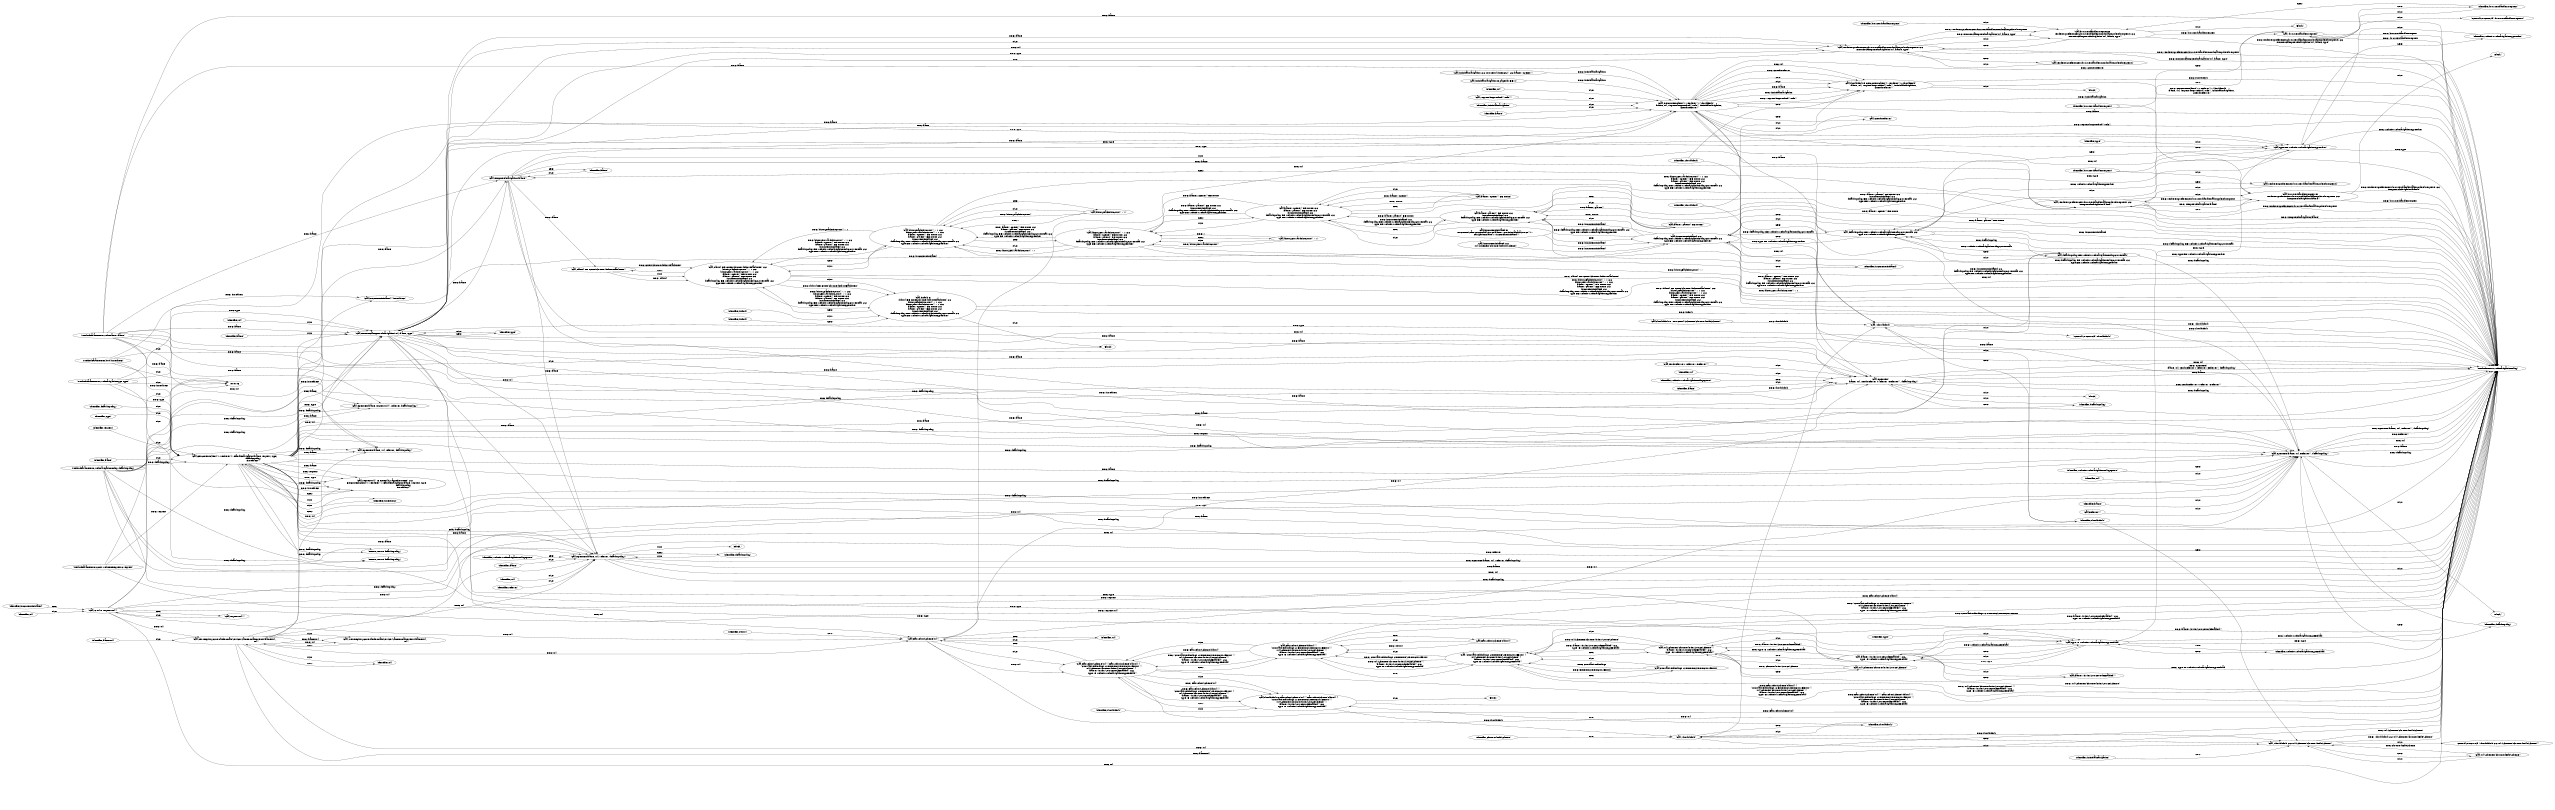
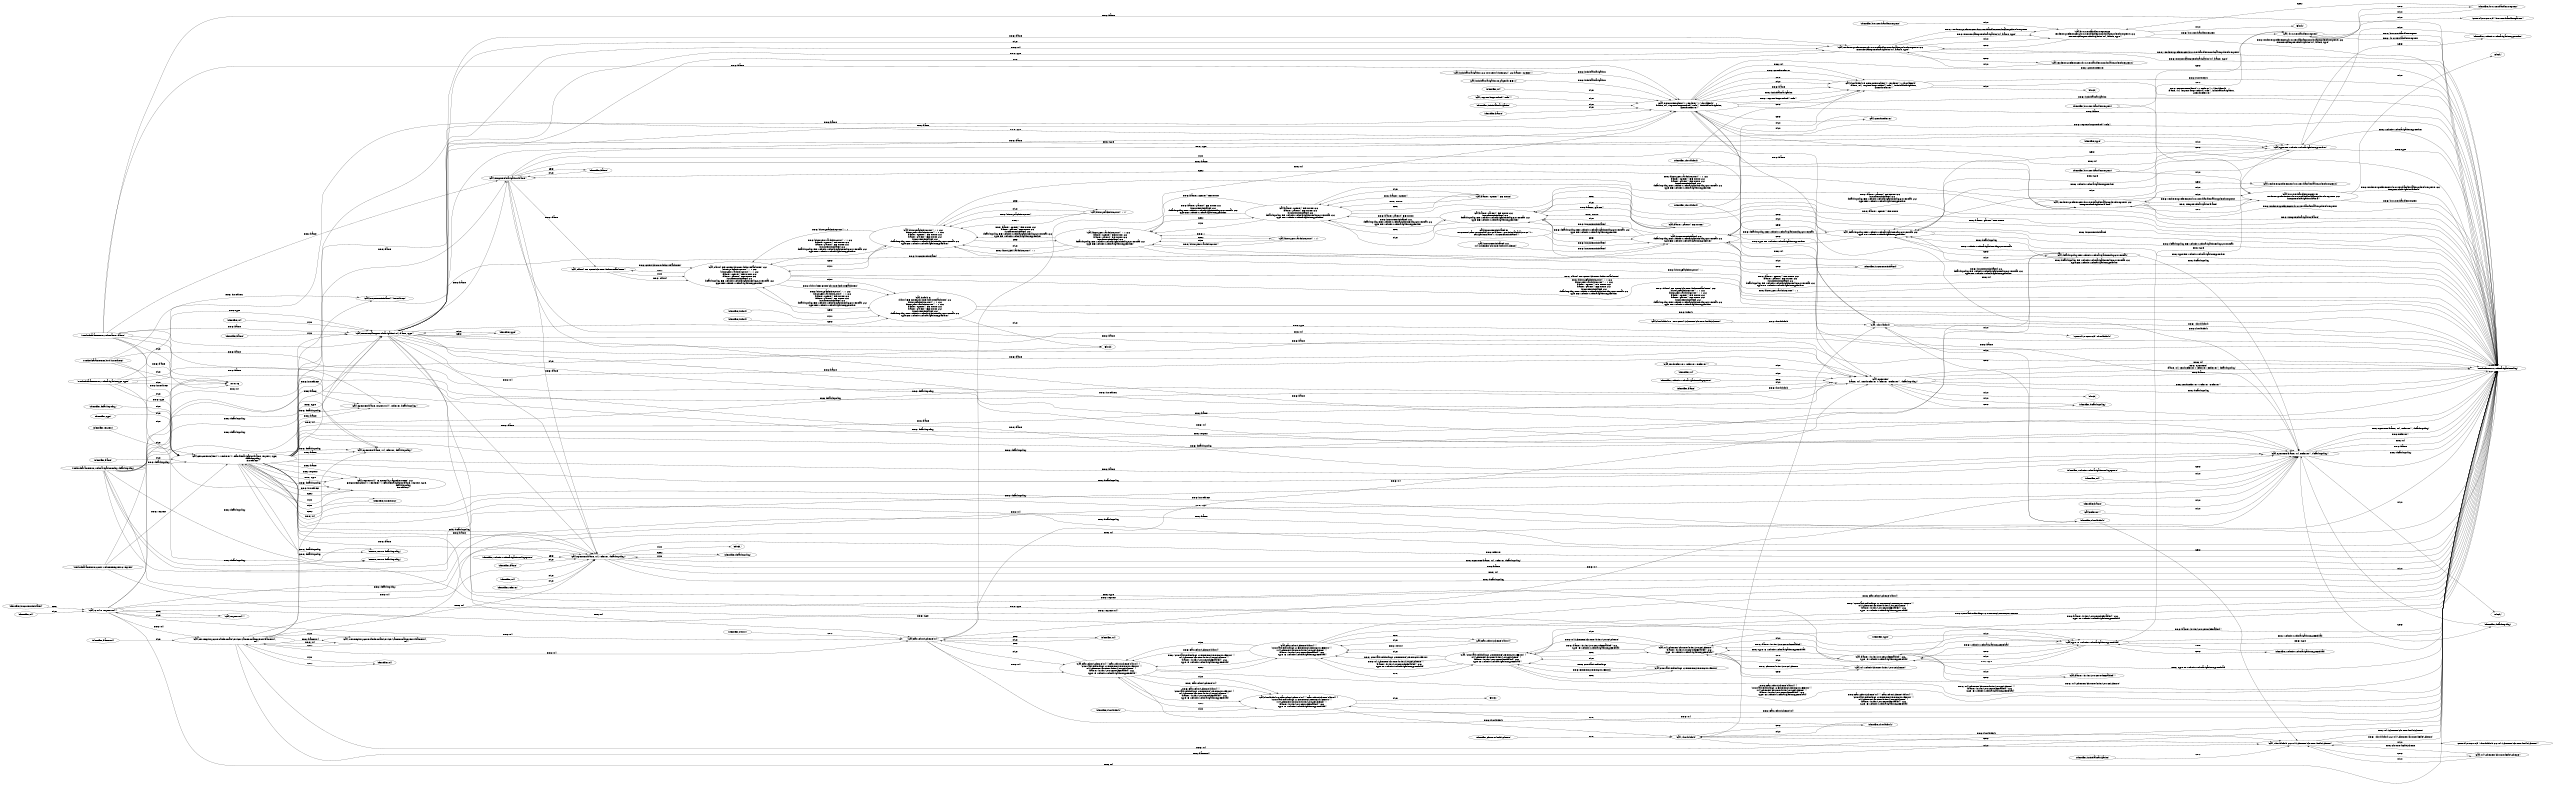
(2498, 18) -> (2498, 18)
(1187, 434) -> (1138, 443)
(1880, 668) -> (1880, 668)
